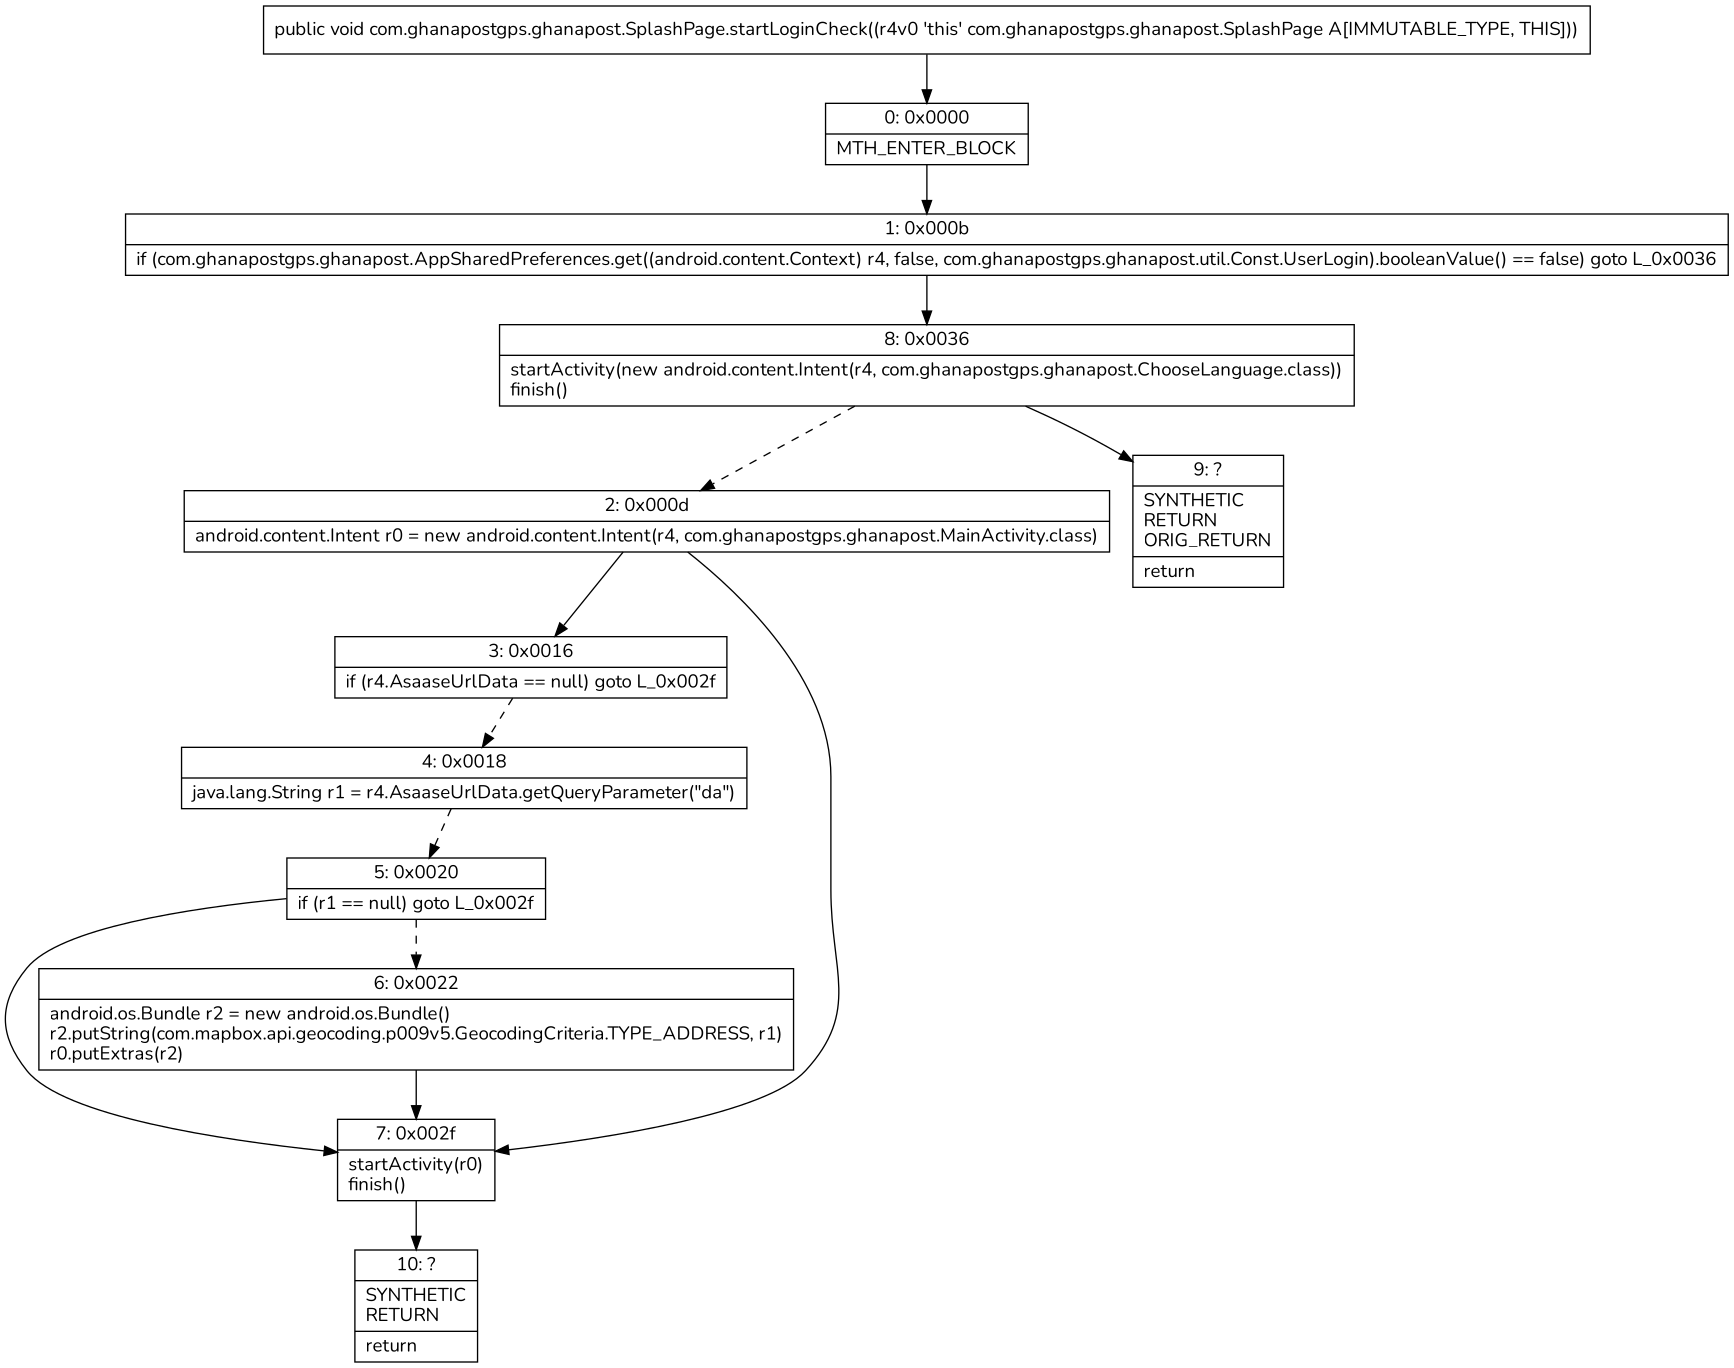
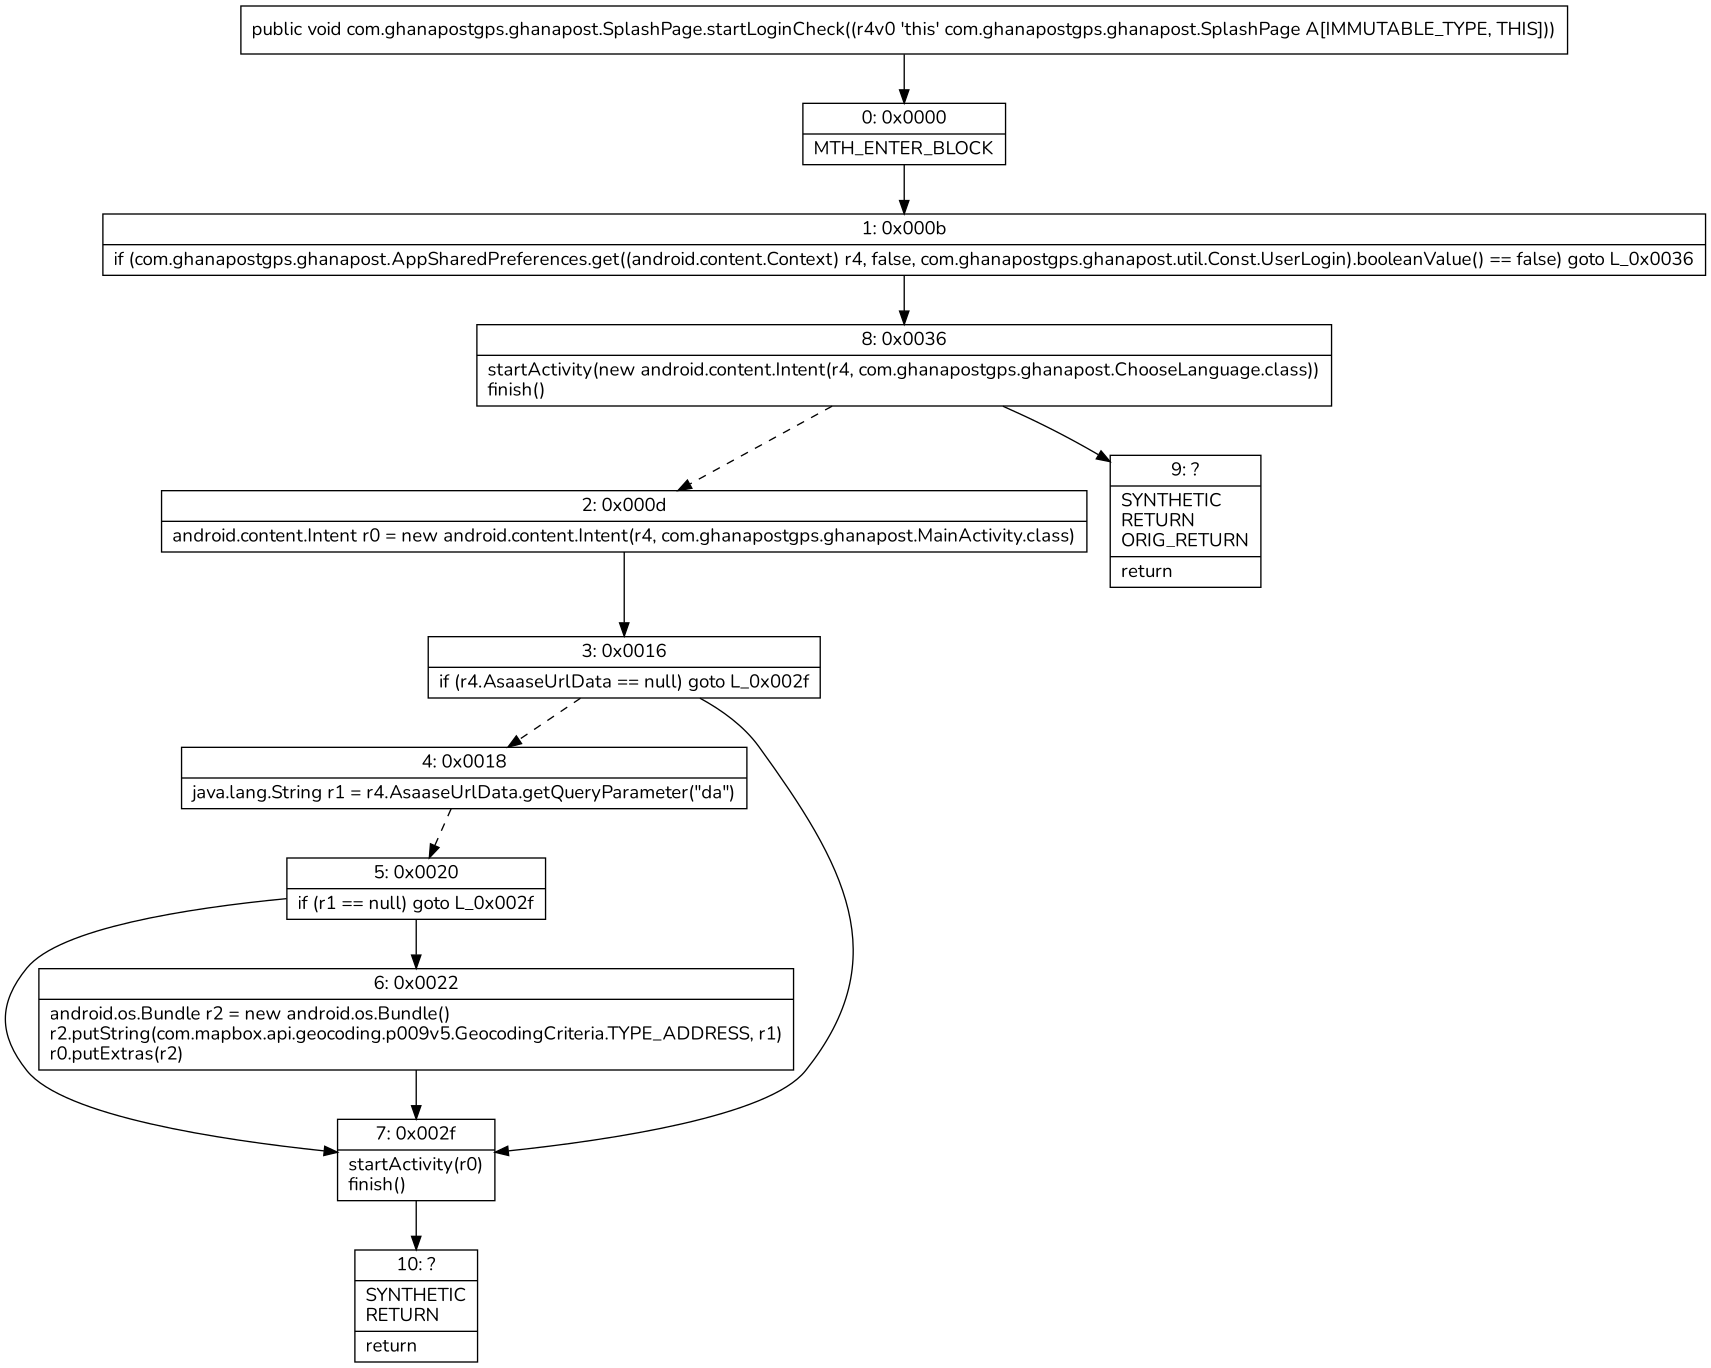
(416, 937) -> (416, 937)
(835, 946) -> (838, 1017)
